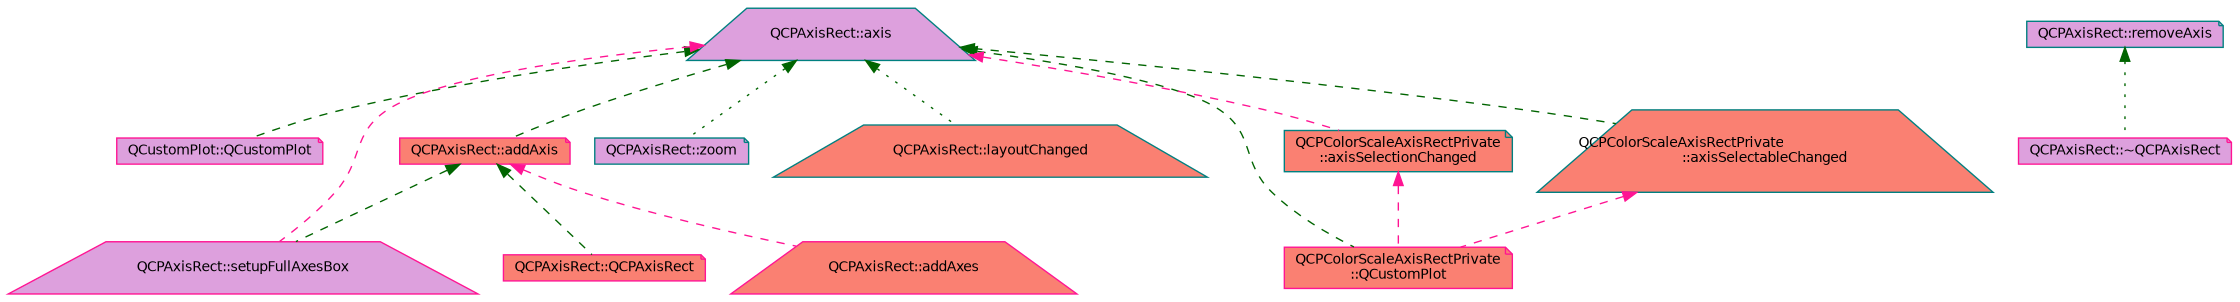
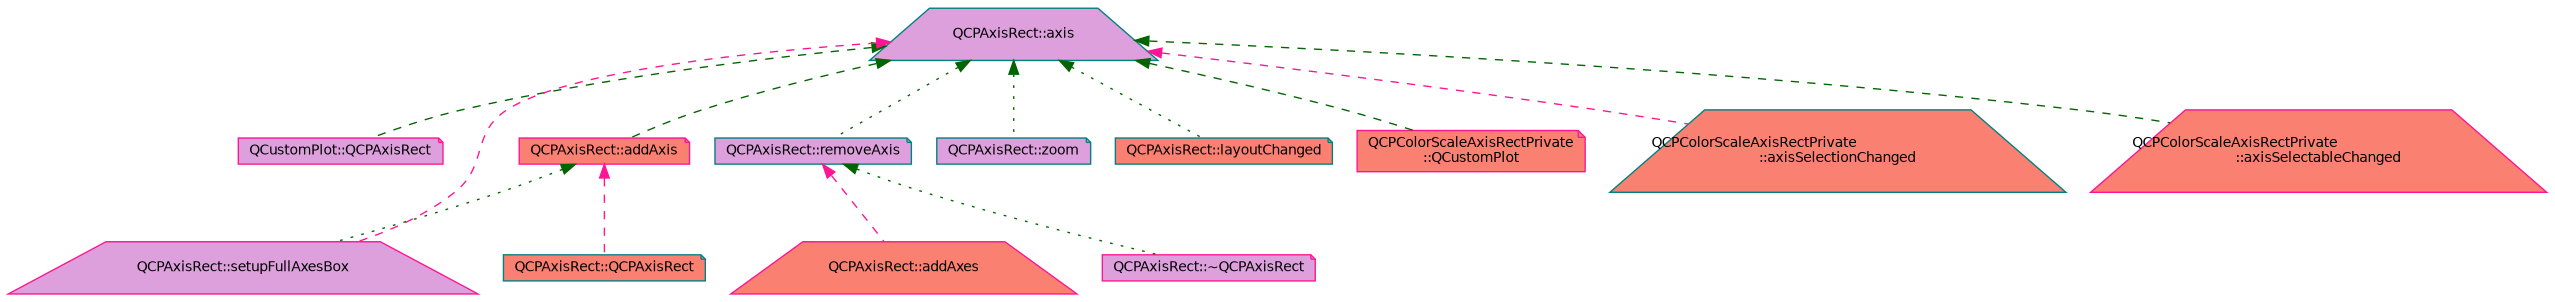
none -> (896, 103)
(220, 151) -> (341, 151)
(990, 151) -> (1224, 151)
(1398, 151) -> (1838, 151)
(1765, 151) -> (2319, 151)
(372, 206) -> (450, 208)
(550, 214) -> (604, 216)
(658, 214) -> (858, 208)
(1398, 216) -> none
(1542, 222) -> none
(604, 268) -> (604, 268)
